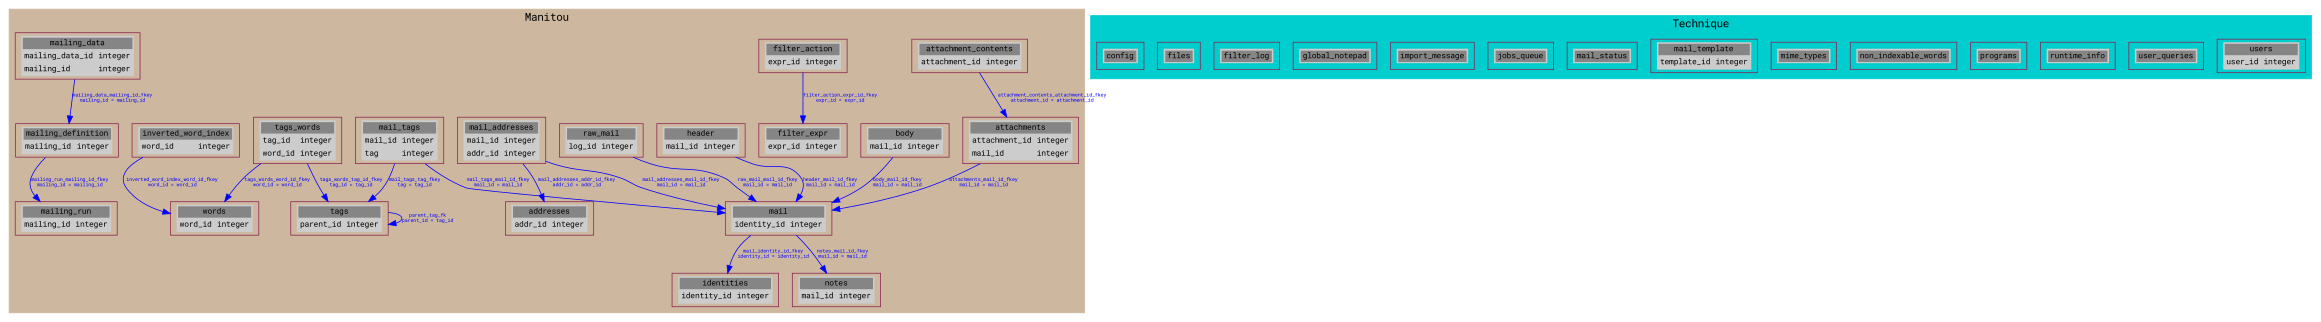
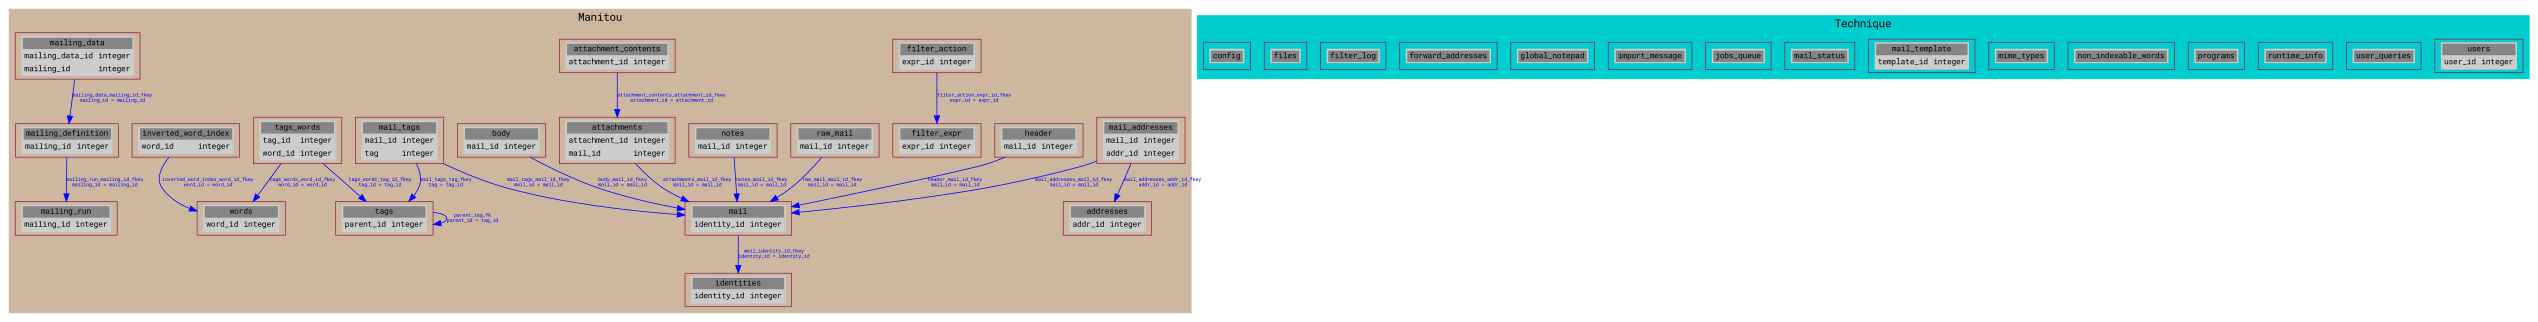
none -> (1448, 56)
(583, 147) -> (816, 147)
(810, 250) -> (735, 176)
